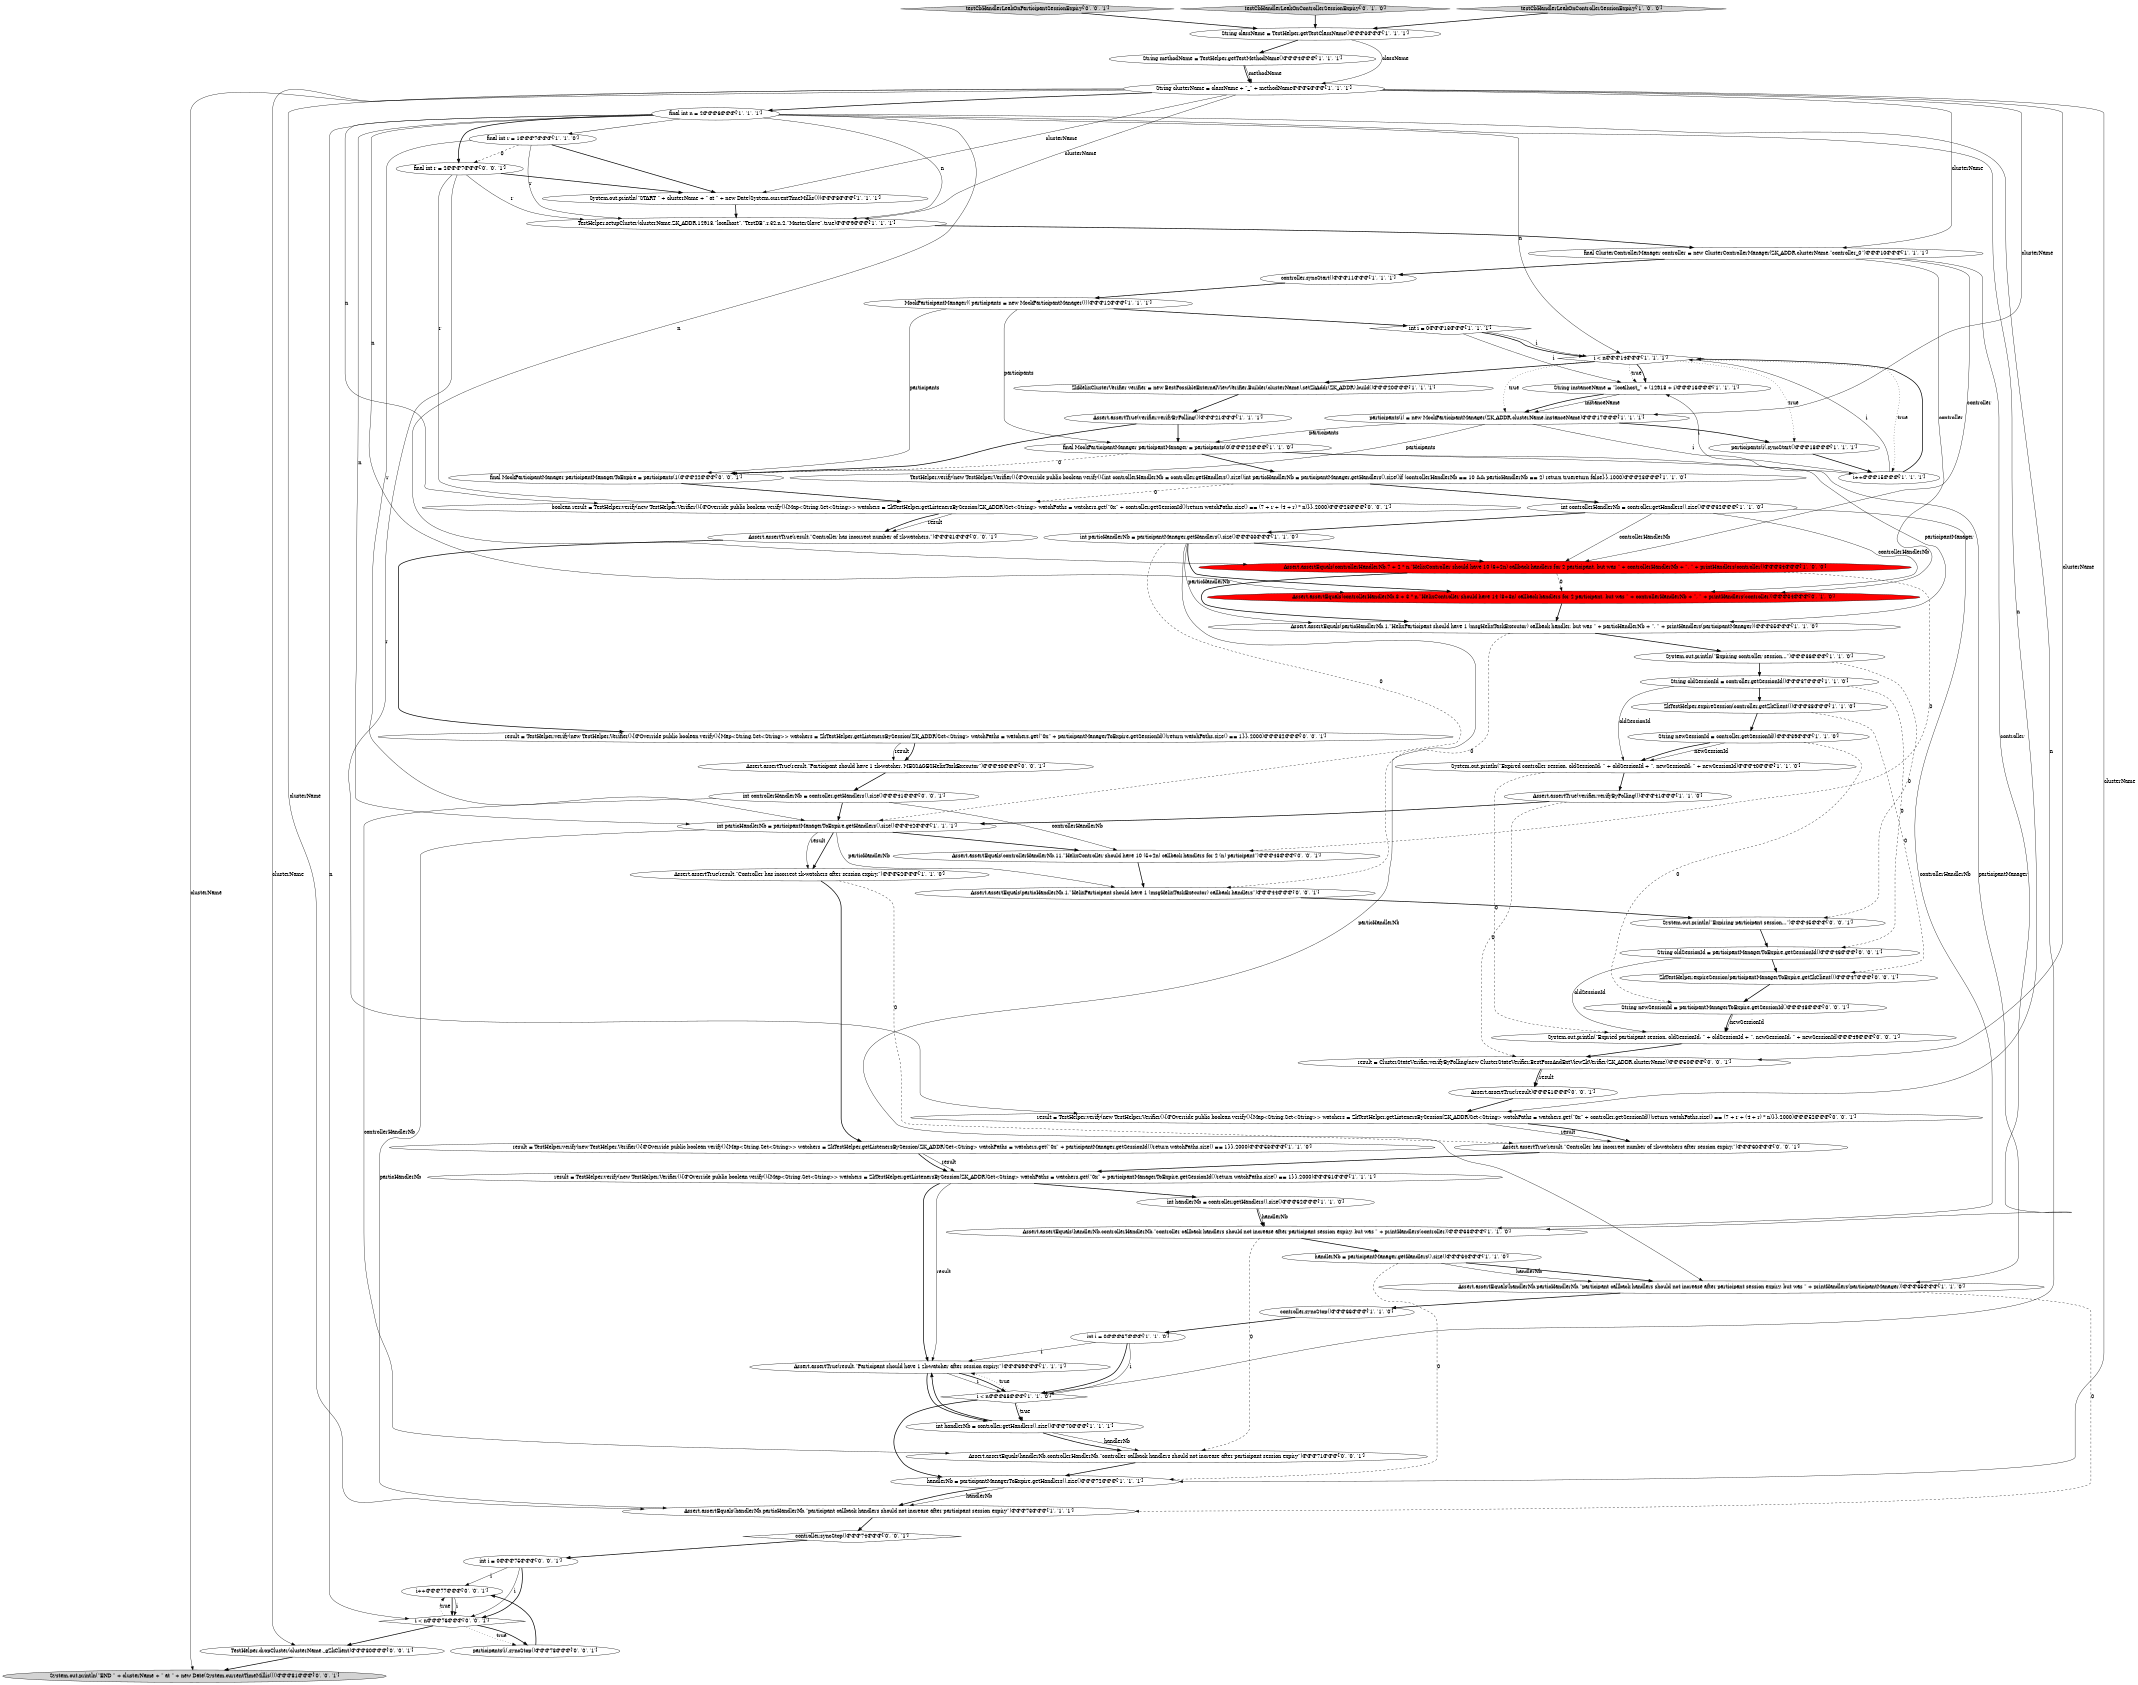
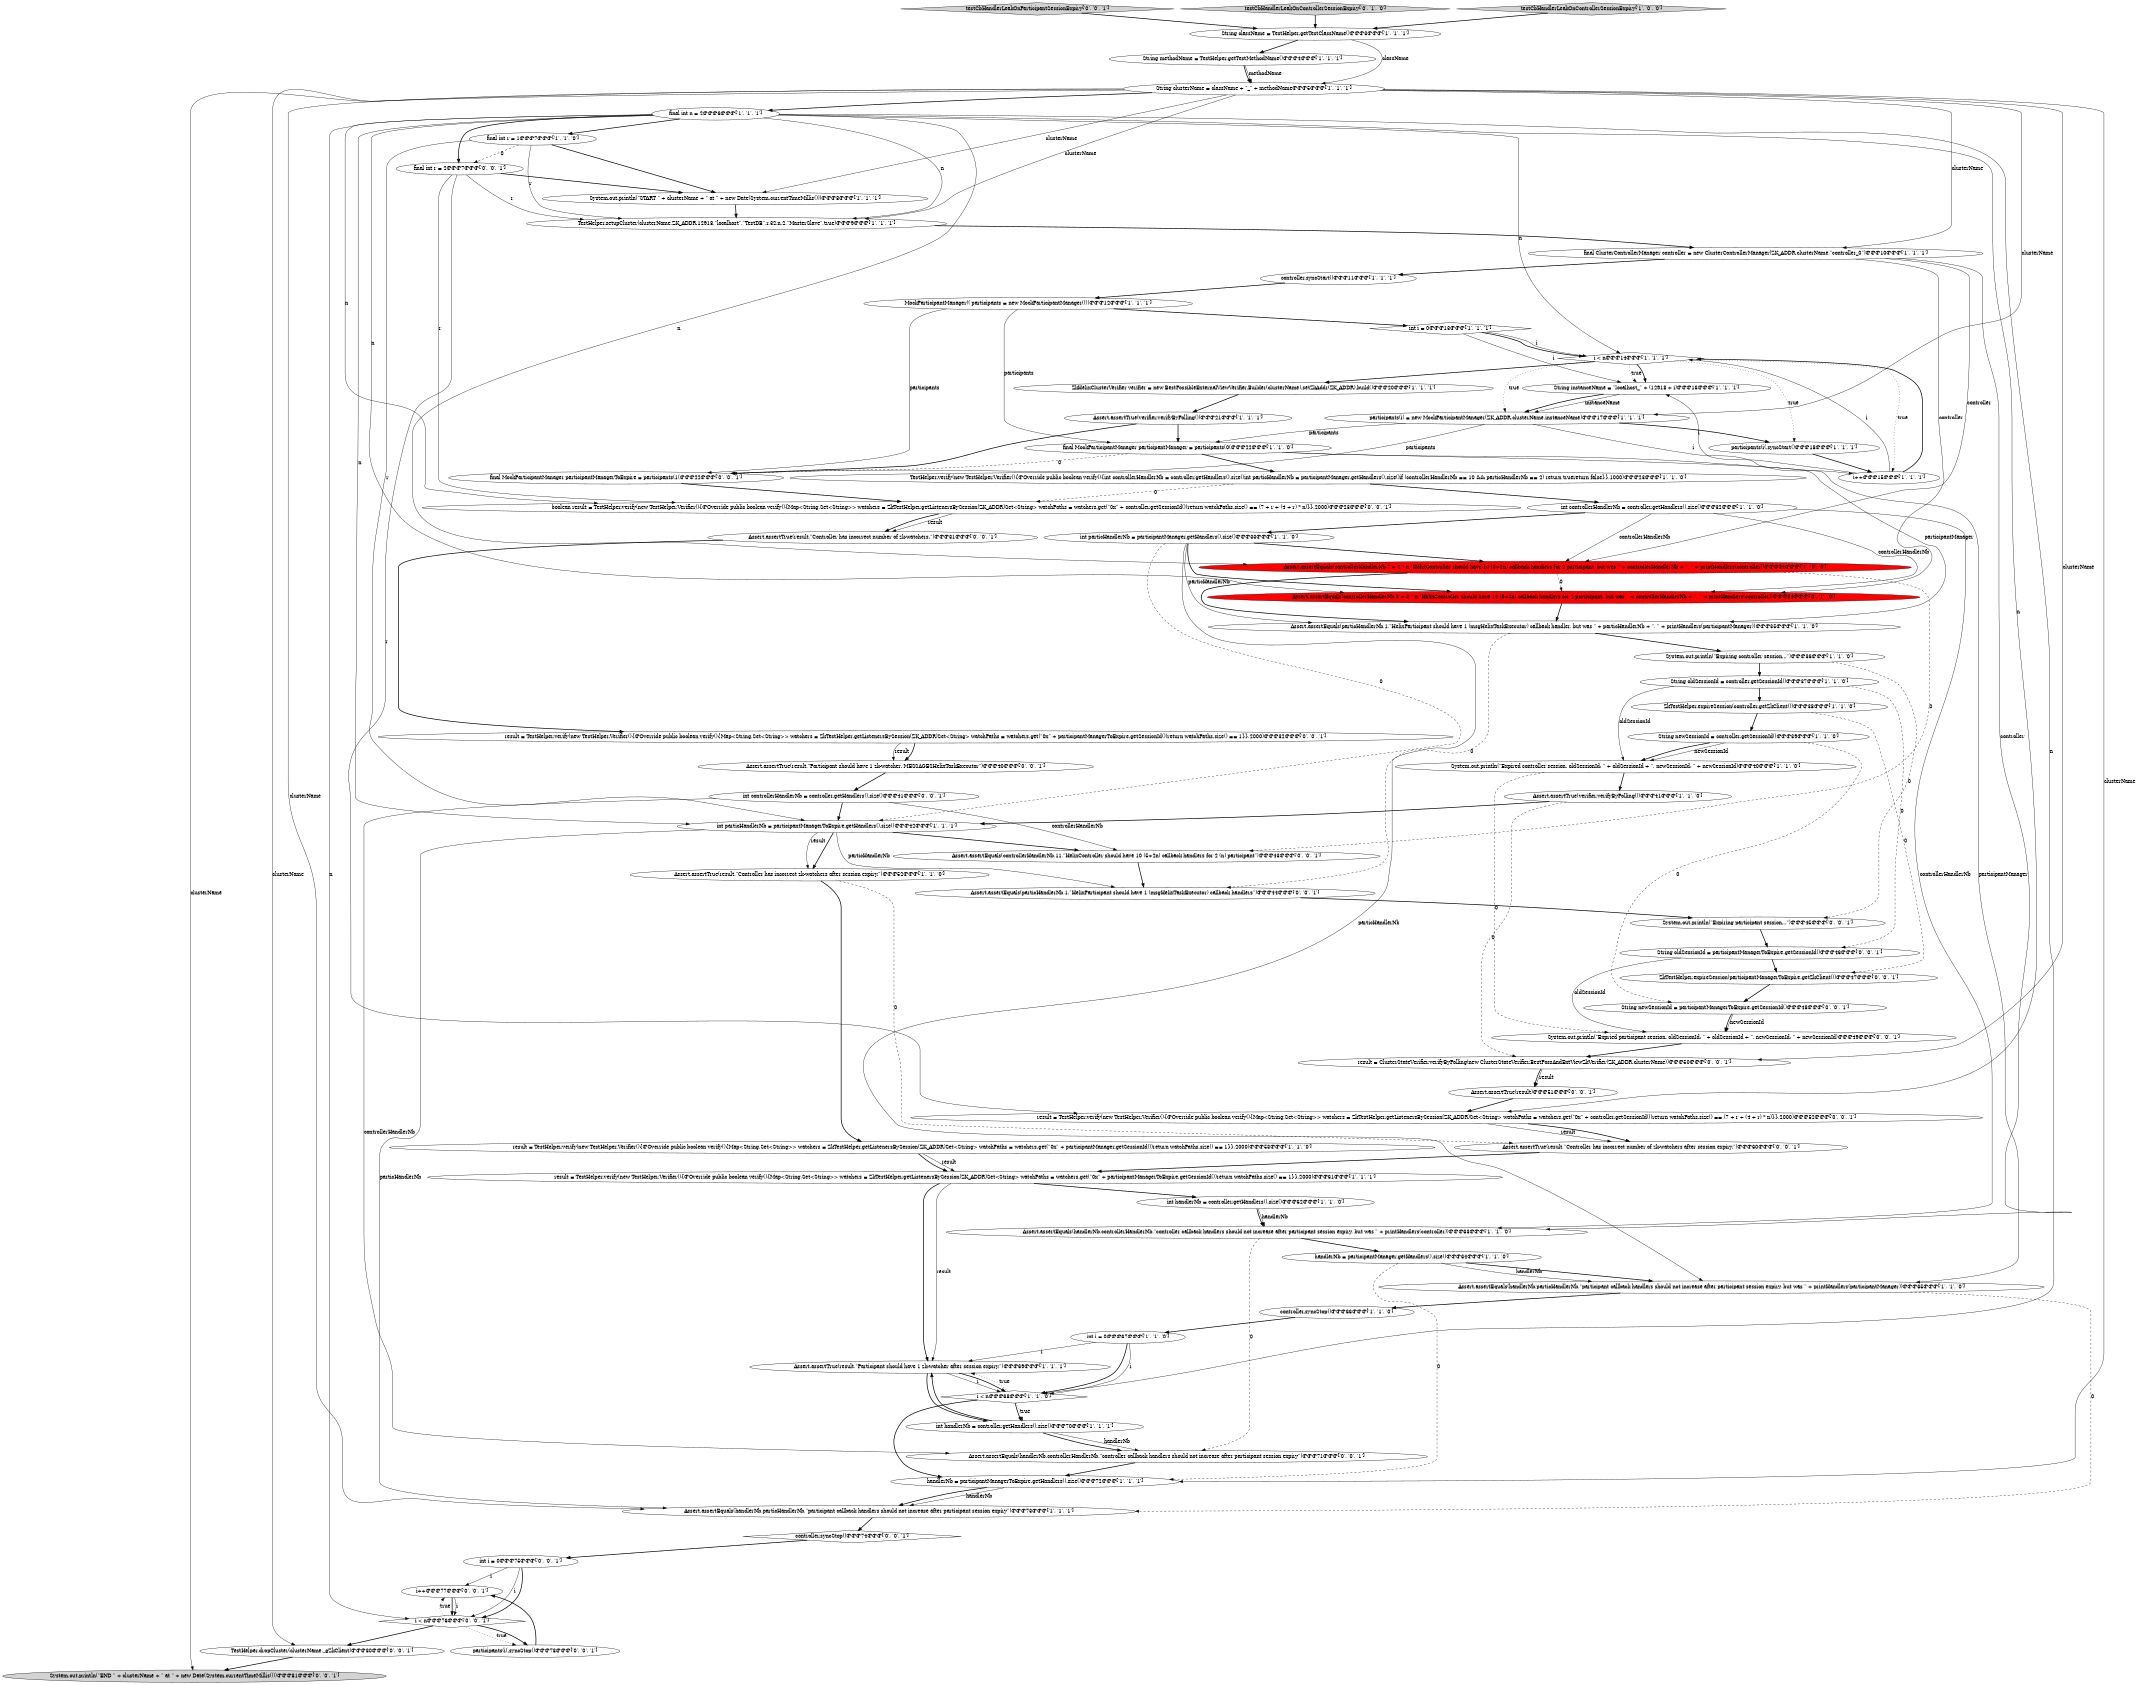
(626, 126) -> (626, 126)
